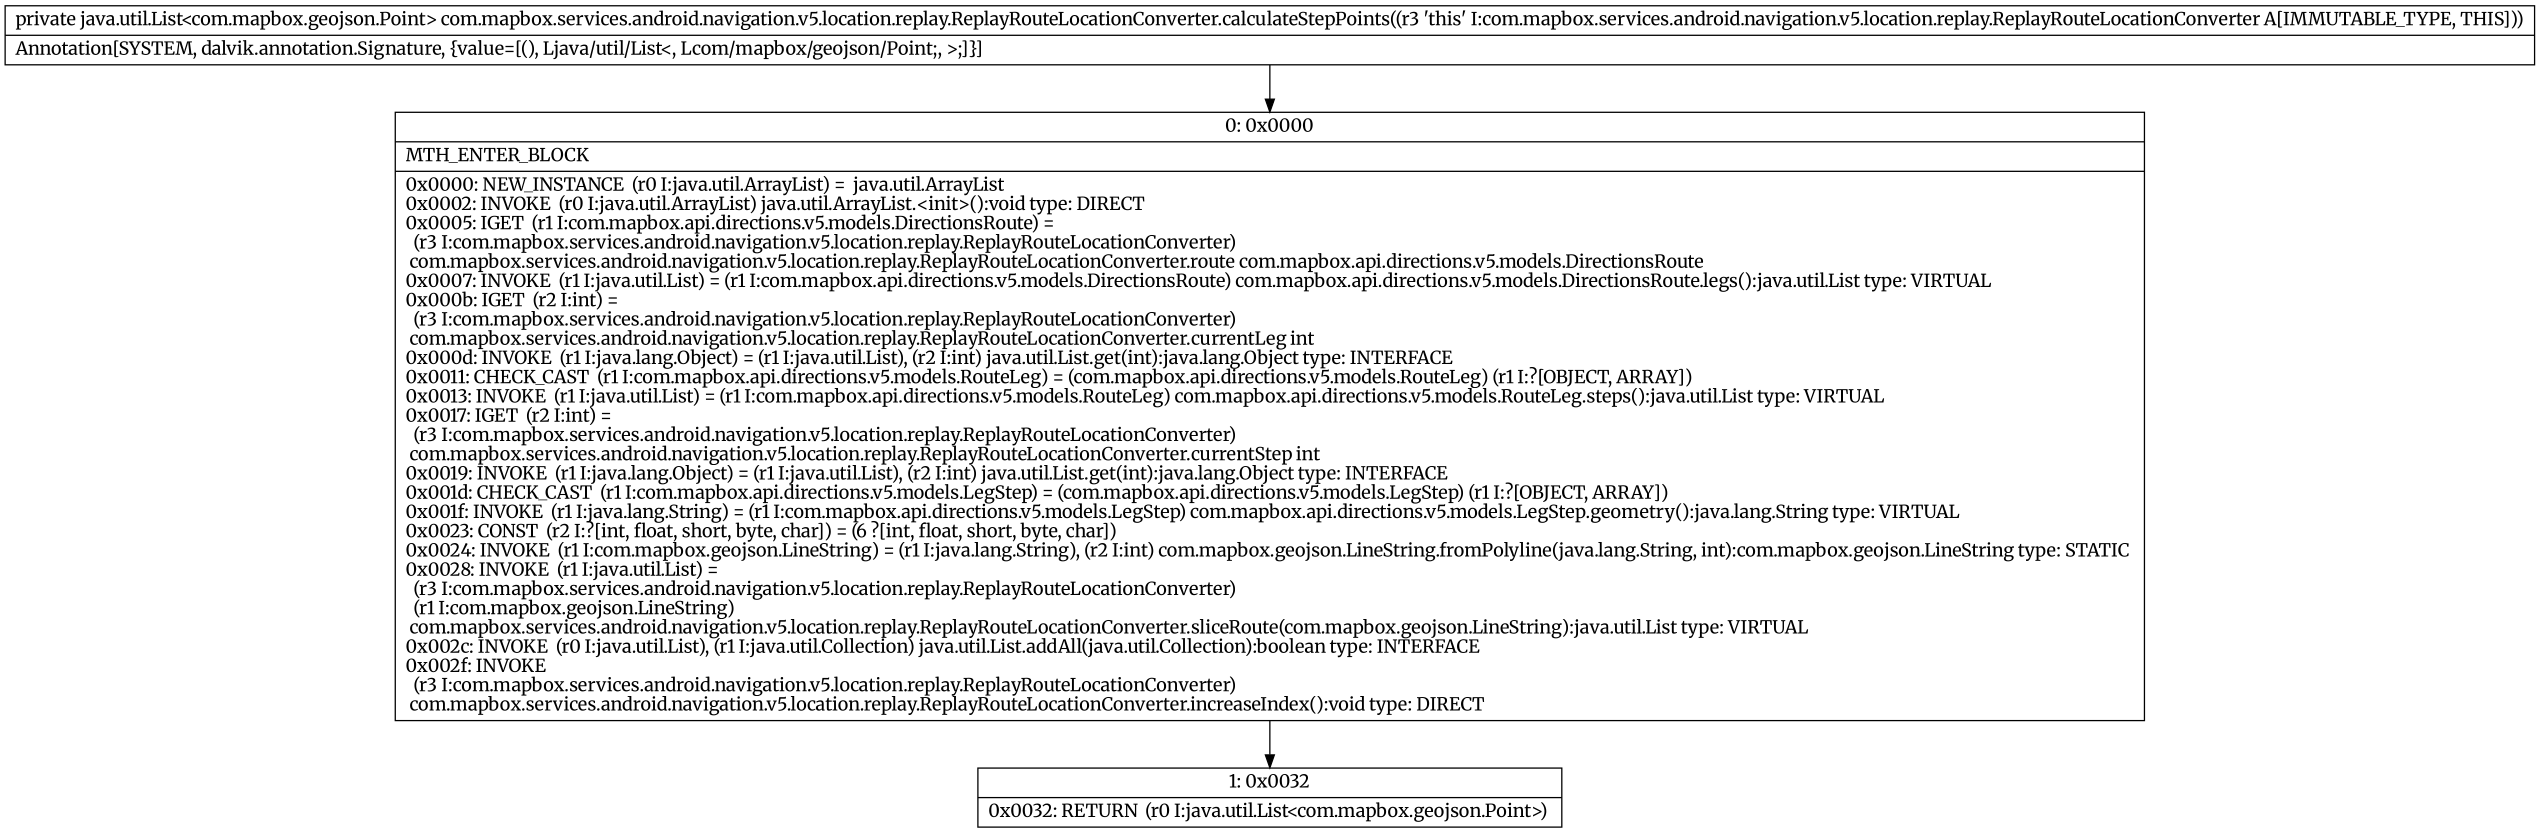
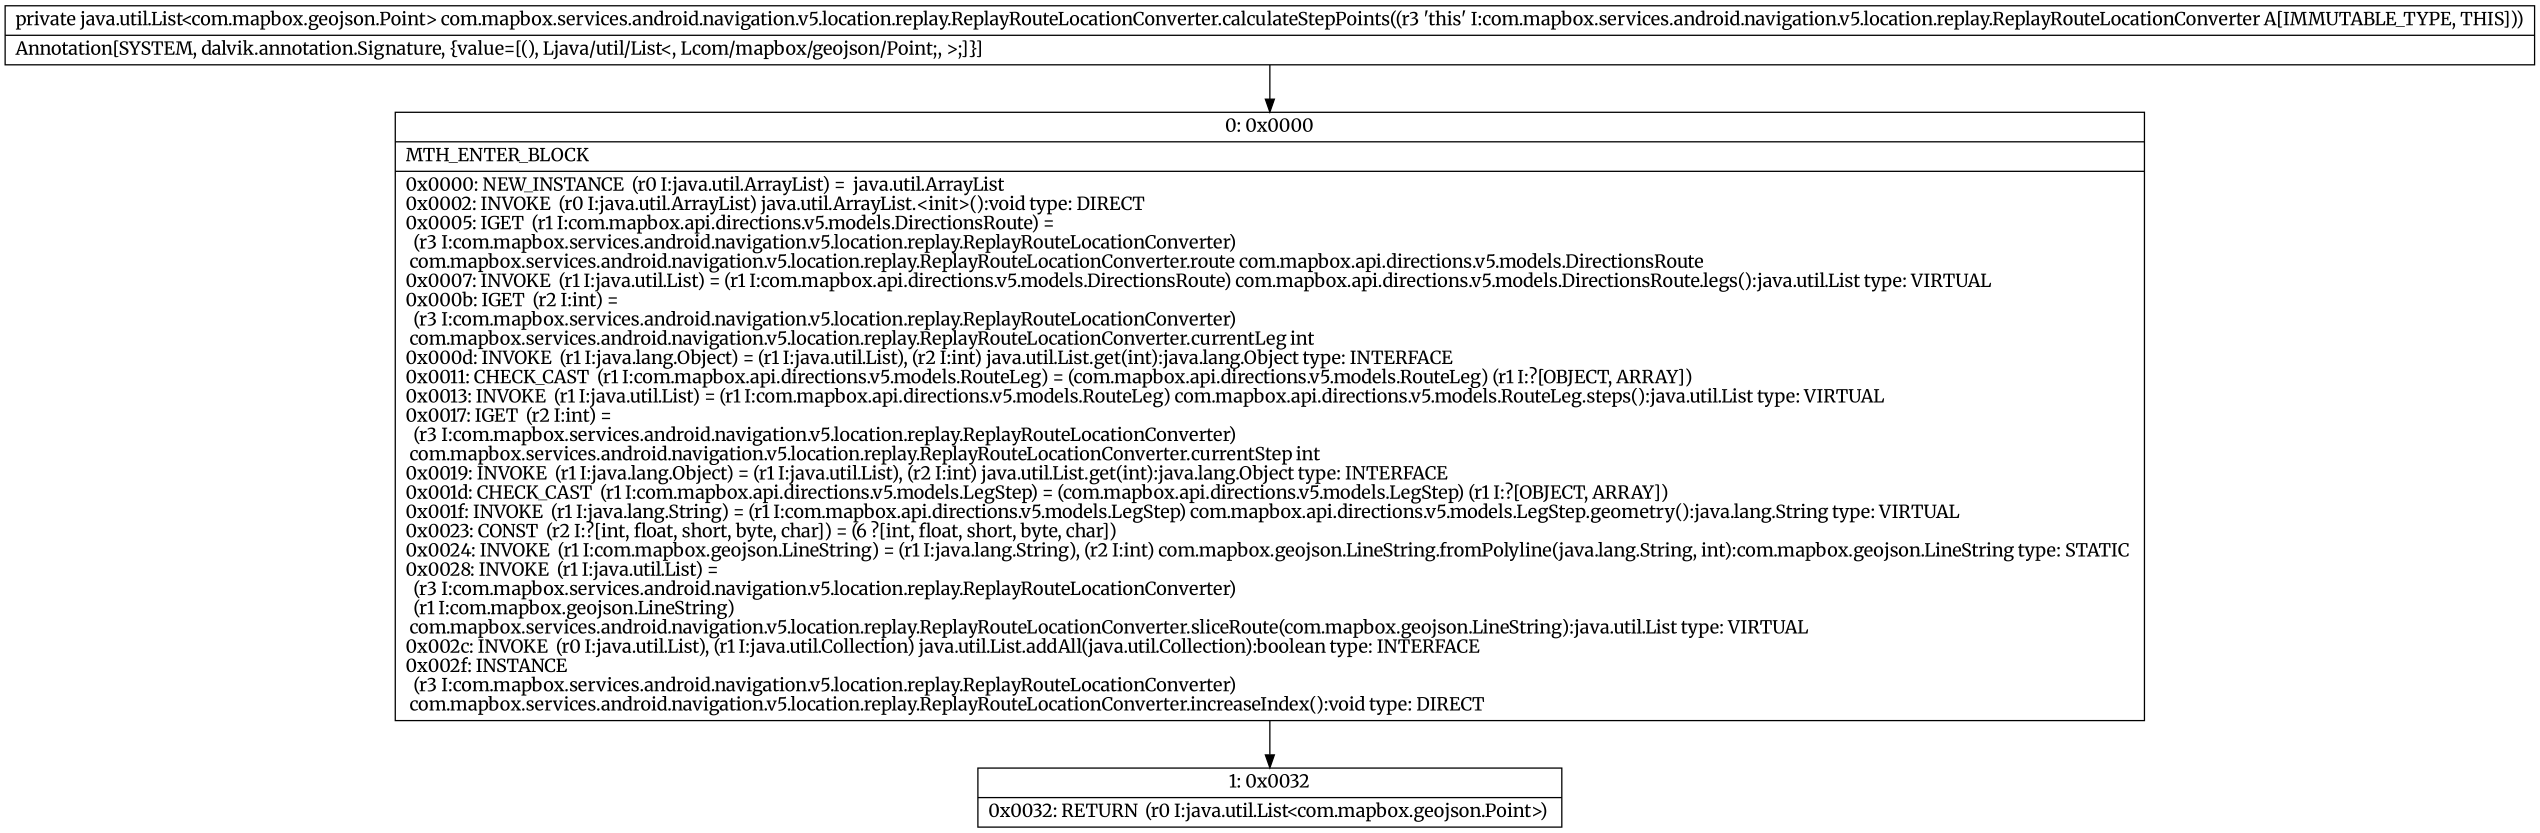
(480, 667) -> (491, 667)
